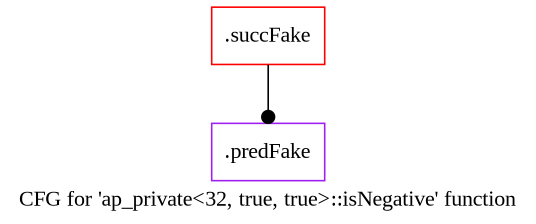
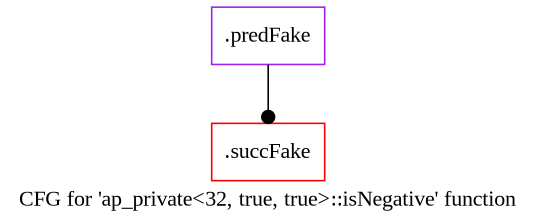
(268, 88) -> (268, 88)
